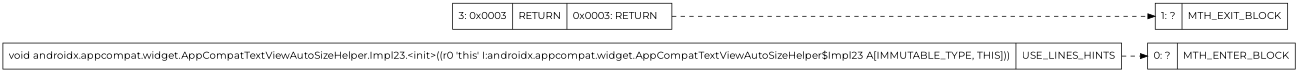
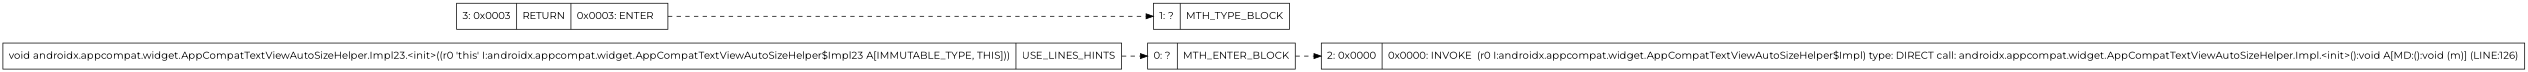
(619, 16) -> (619, 16)
(1235, 16) -> (1235, 16)
none -> (1923, 56)
